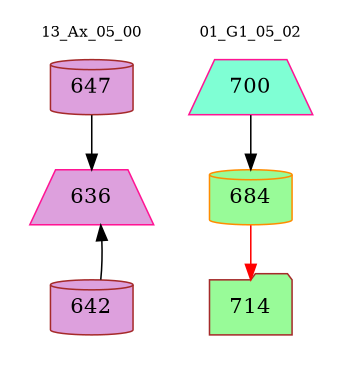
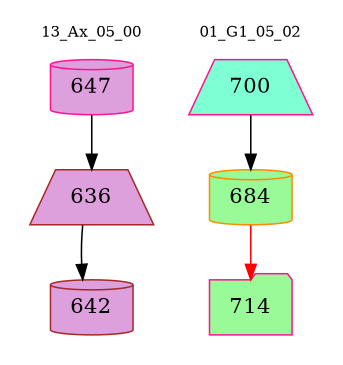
(92, 87) -> (92, 87)
(92, 197) -> (92, 197)
(102, 260) -> (82, 245)
(251, 307) -> (251, 307)
